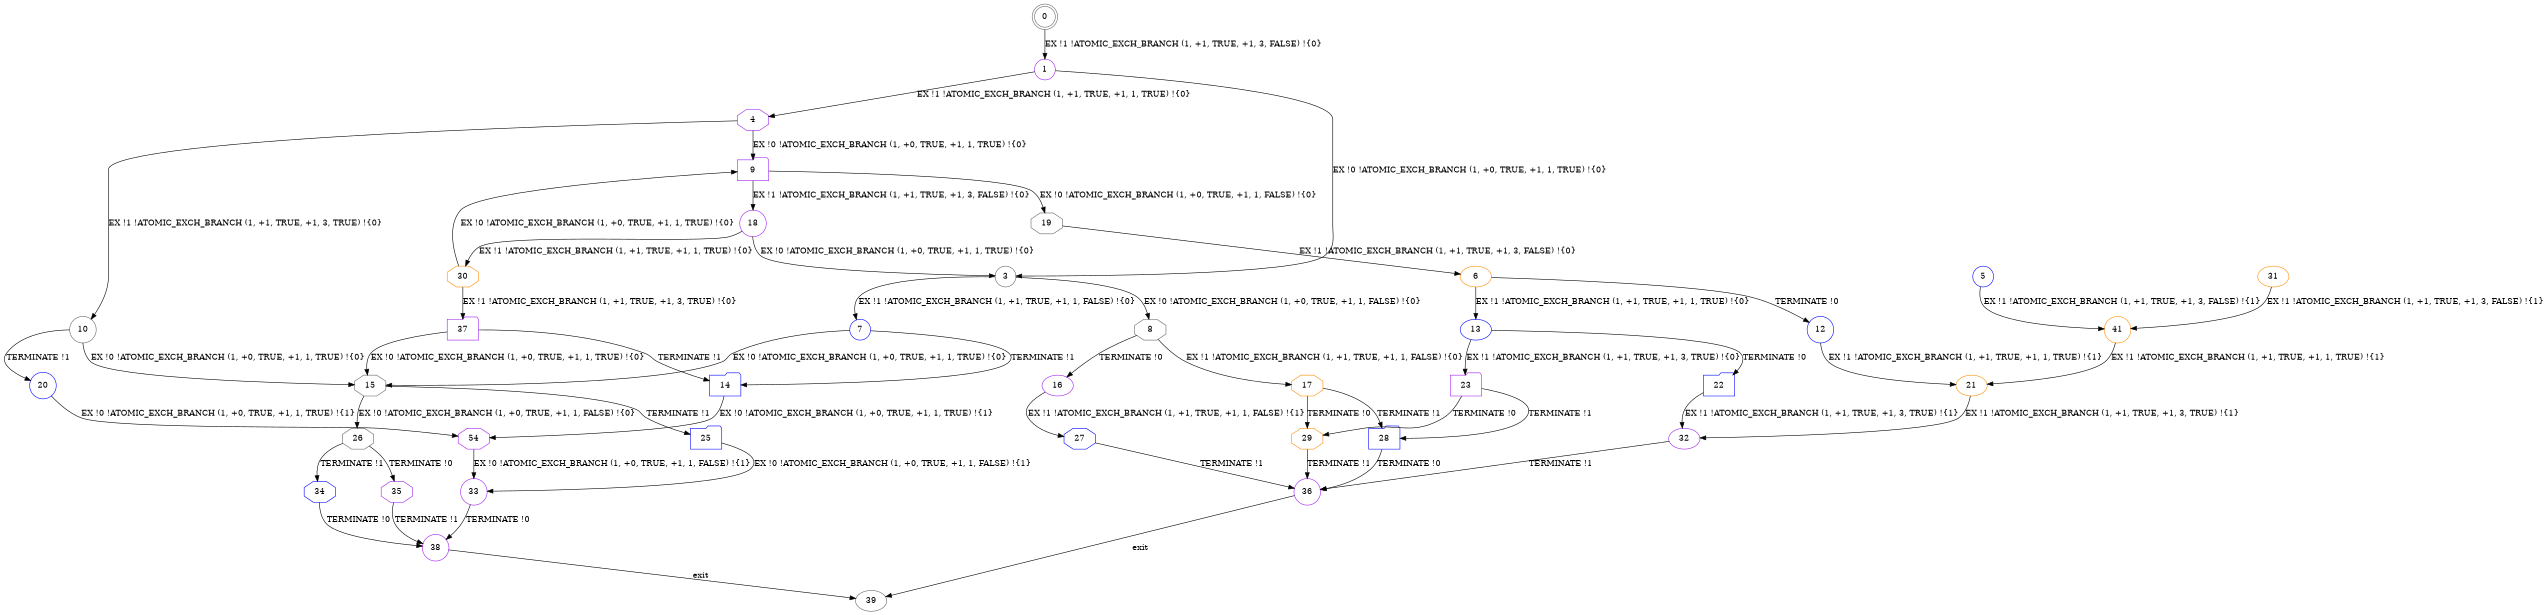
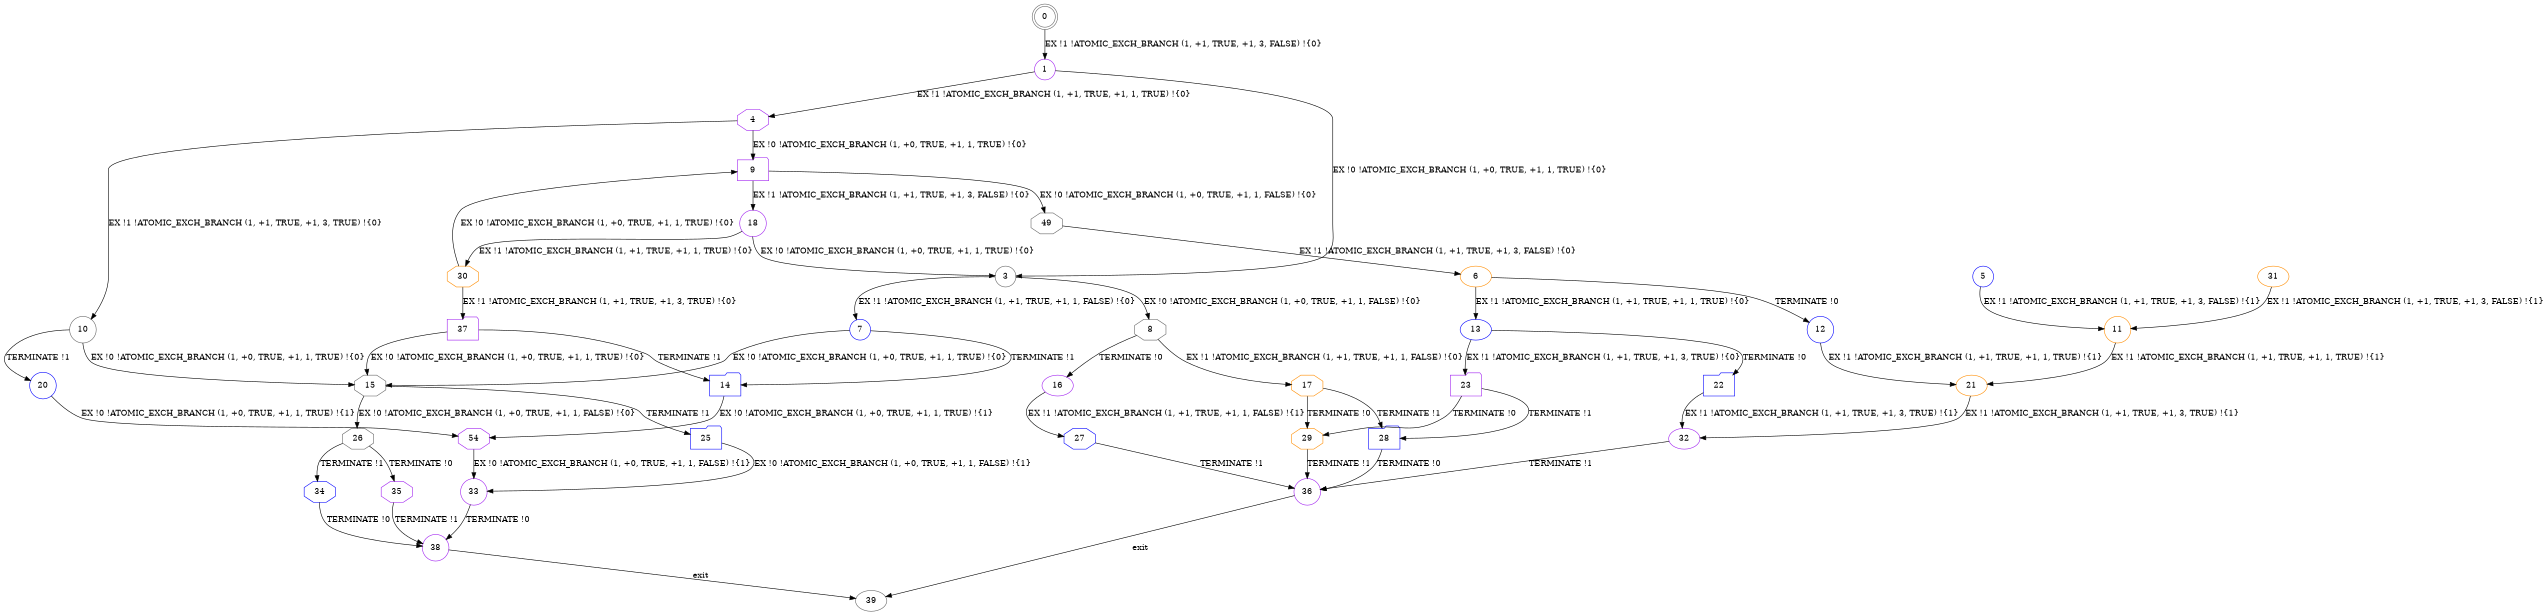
(1047, 223) -> (1047, 223)
(2118, 330) -> (2118, 330)
